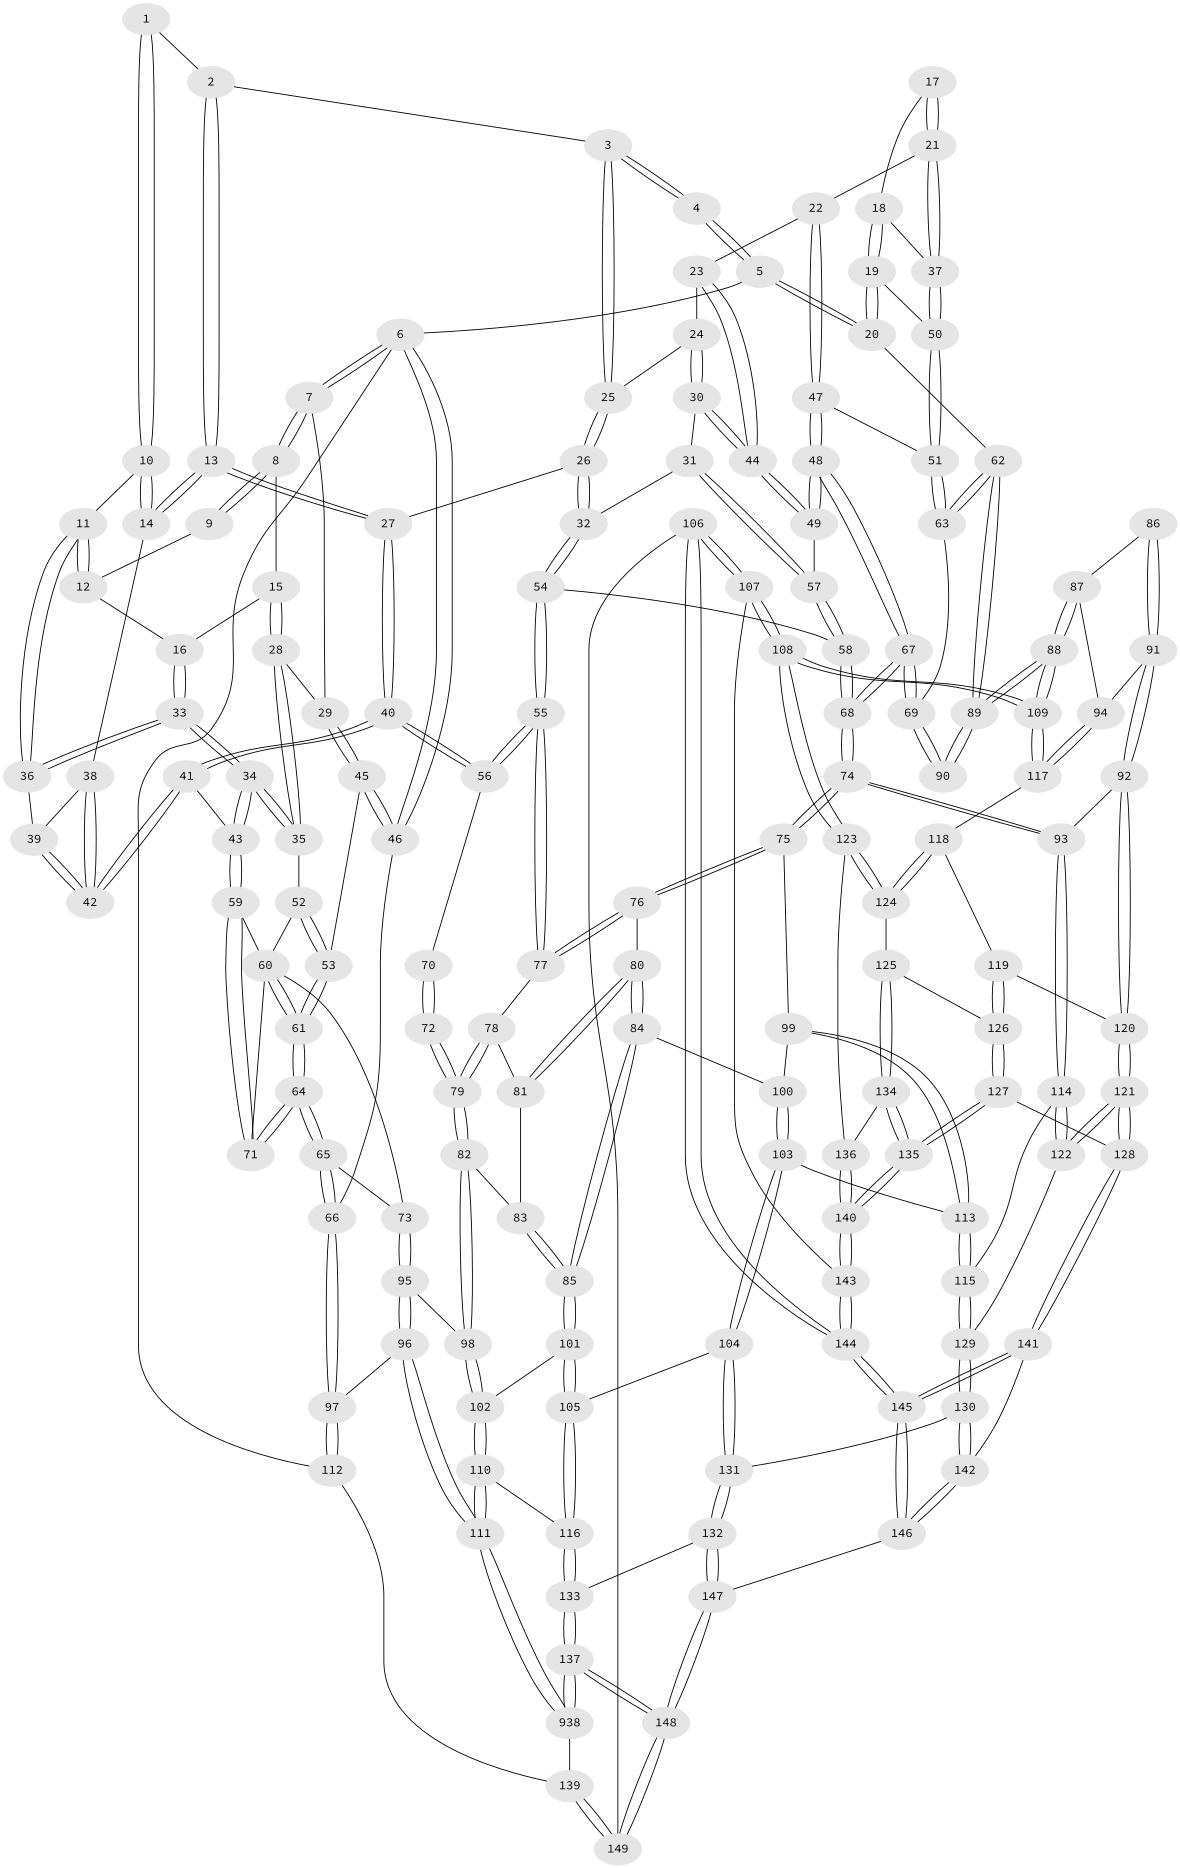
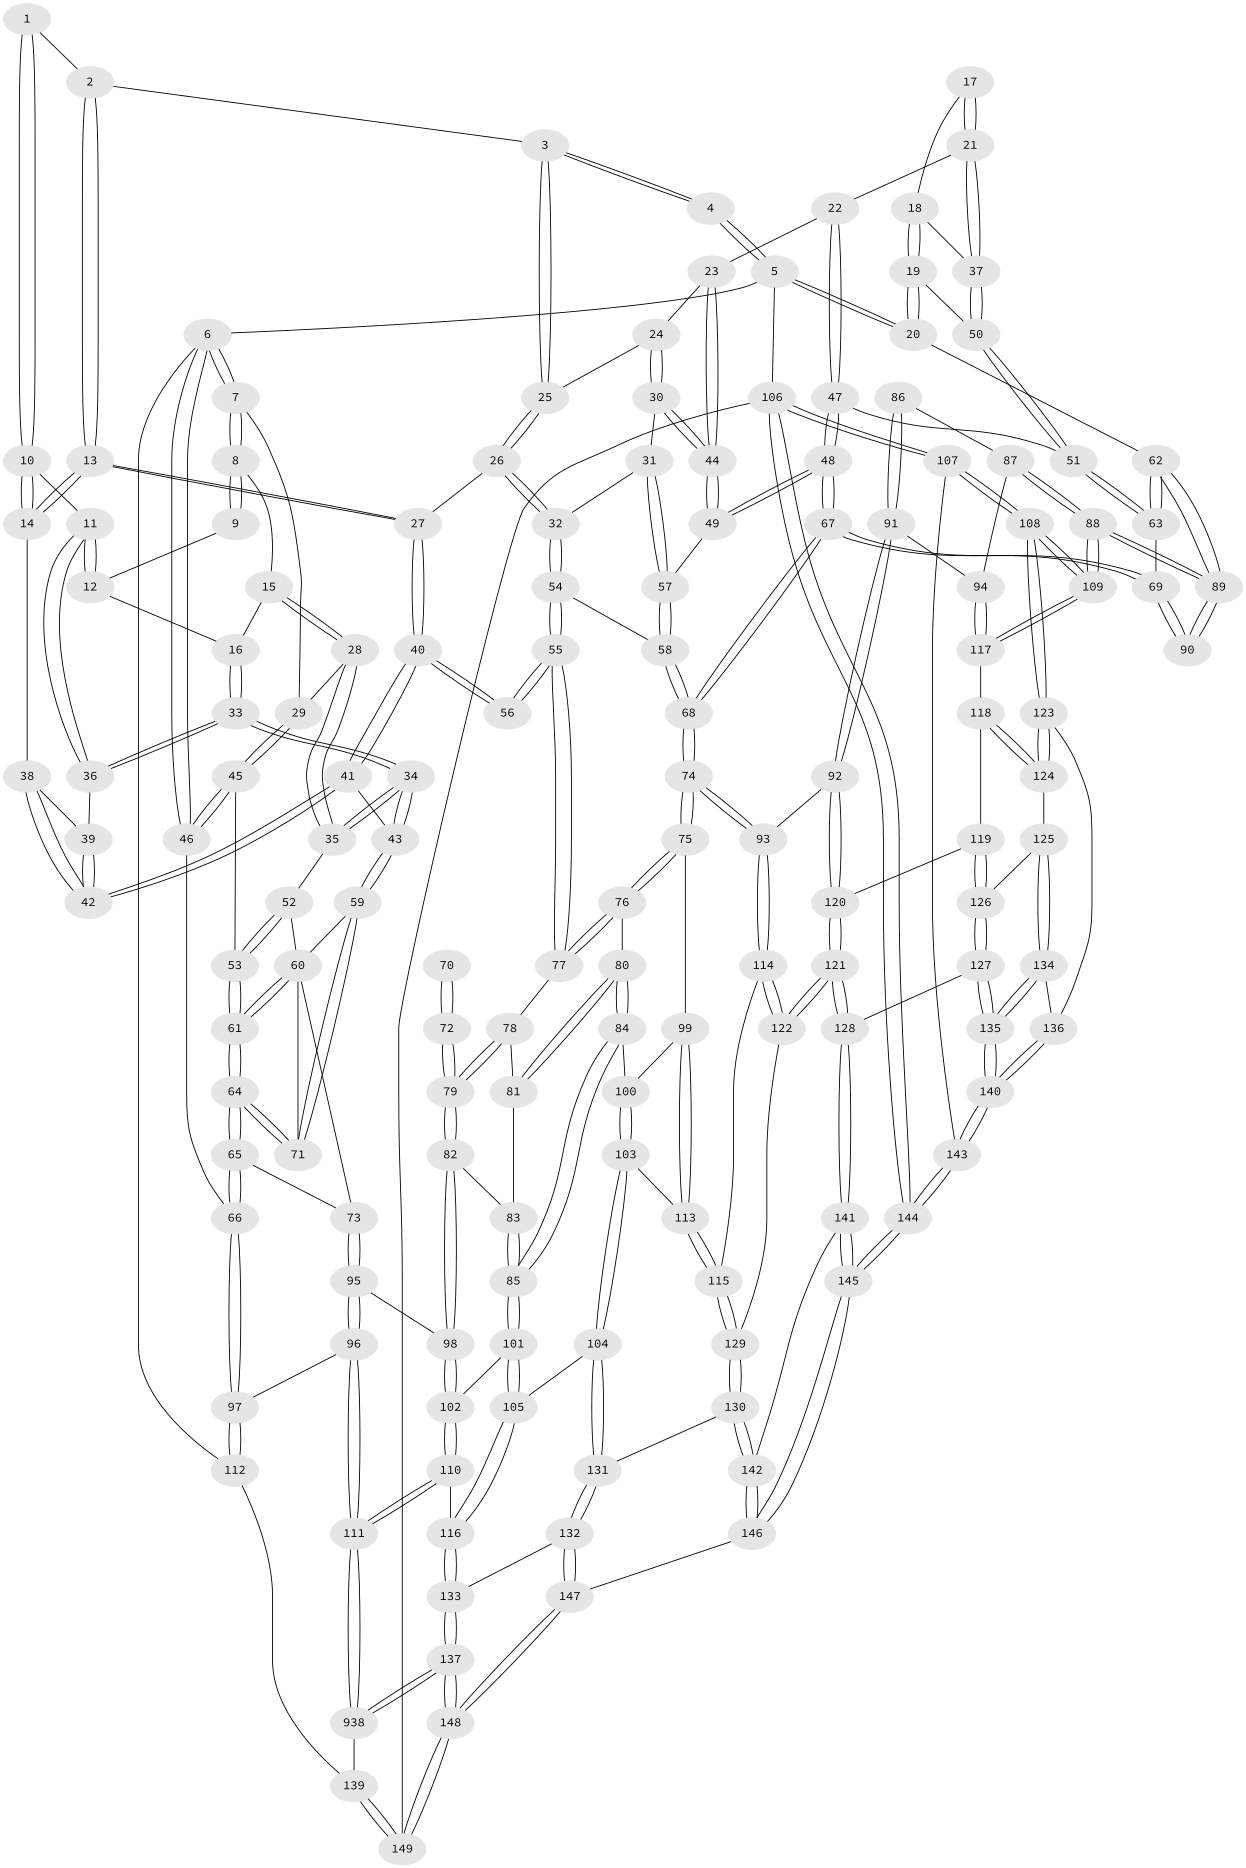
none -> (773, 335)
(457, 871) -> none
